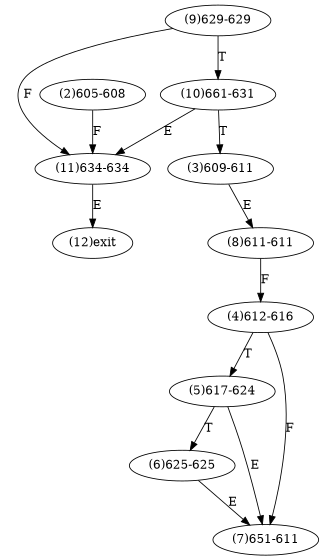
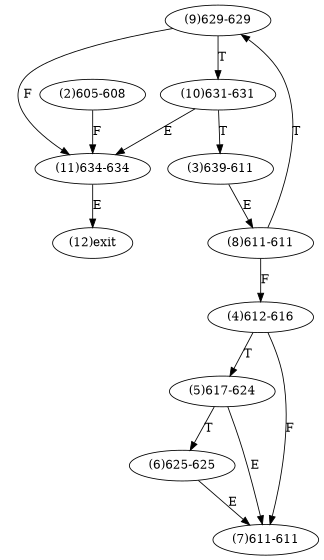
(218, 95) -> (218, 95)
none -> (293, 128)
(221, 169) -> (221, 169)
(266, 540) -> (266, 540)
